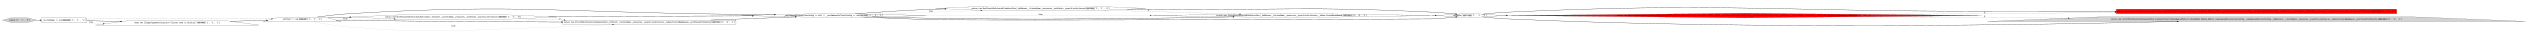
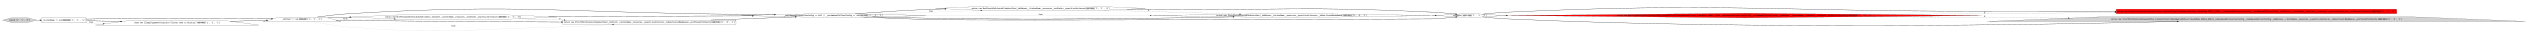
(179, 18) -> (179, 18)
